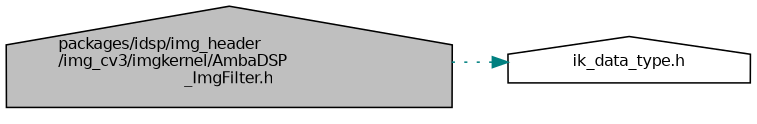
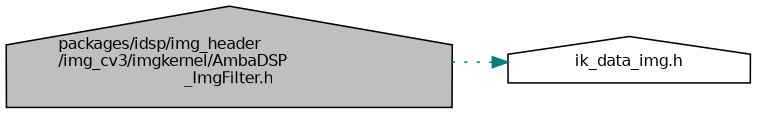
(629, 62) -> (629, 62)
